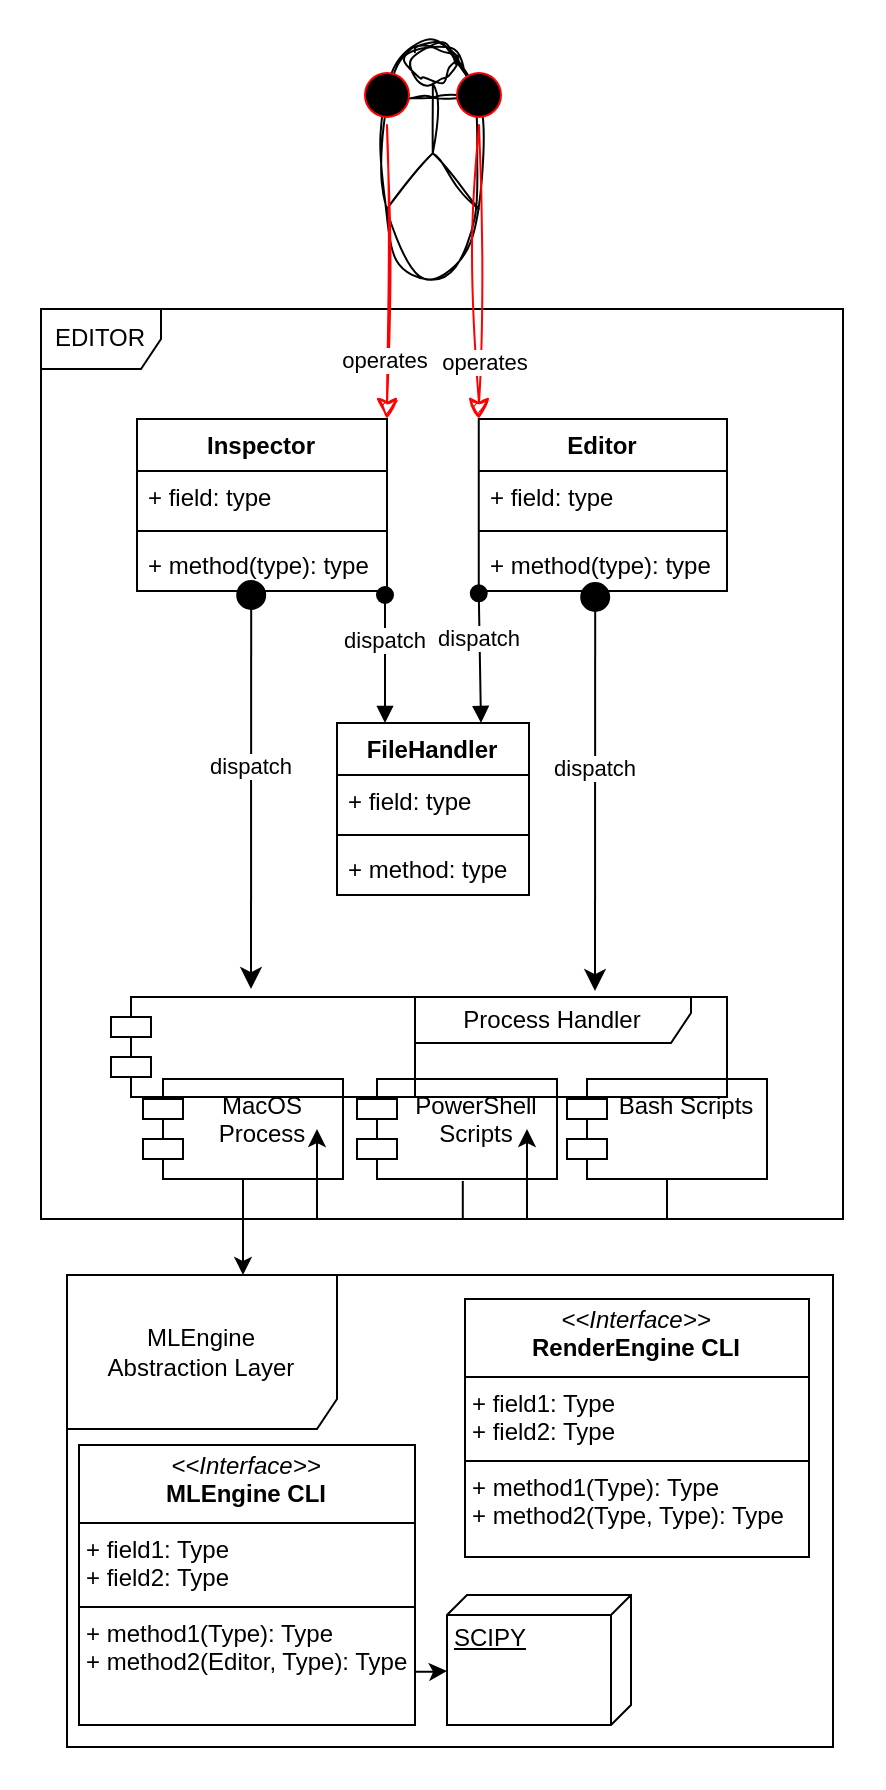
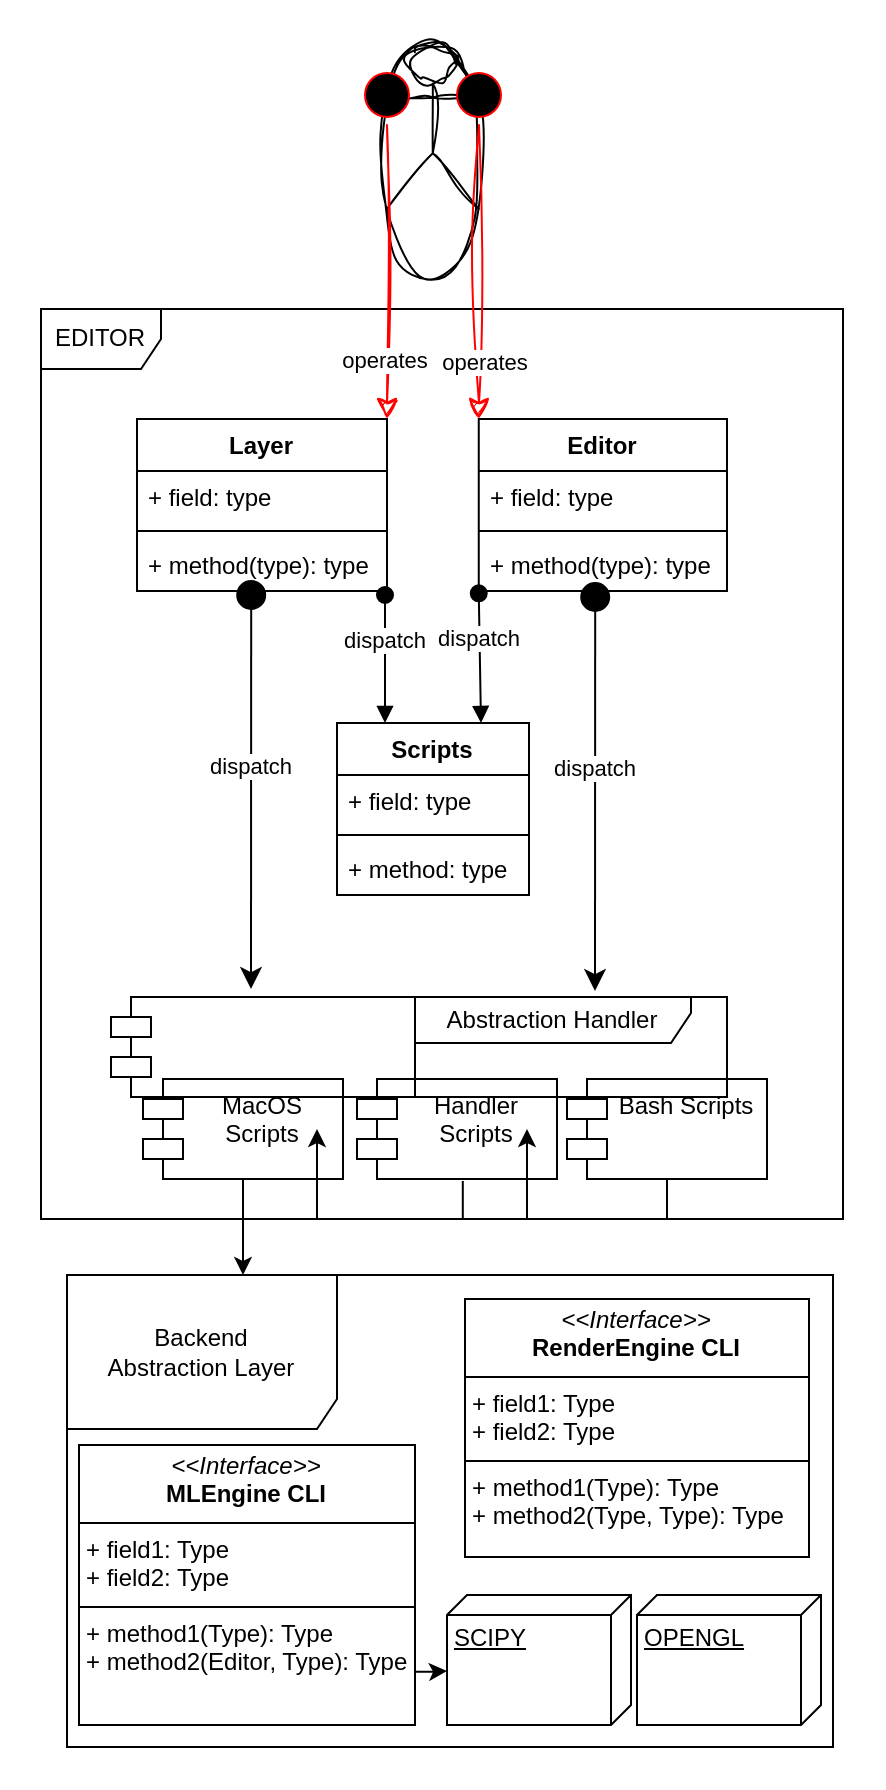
(262, 447) -> (262, 447)
(433, 751) -> (433, 751)
(553, 1021) -> (553, 1021)
(263, 1122) -> (263, 1122)
(477, 1122) -> (477, 1122)
(202, 1353) -> (202, 1353)
none -> (729, 1660)
